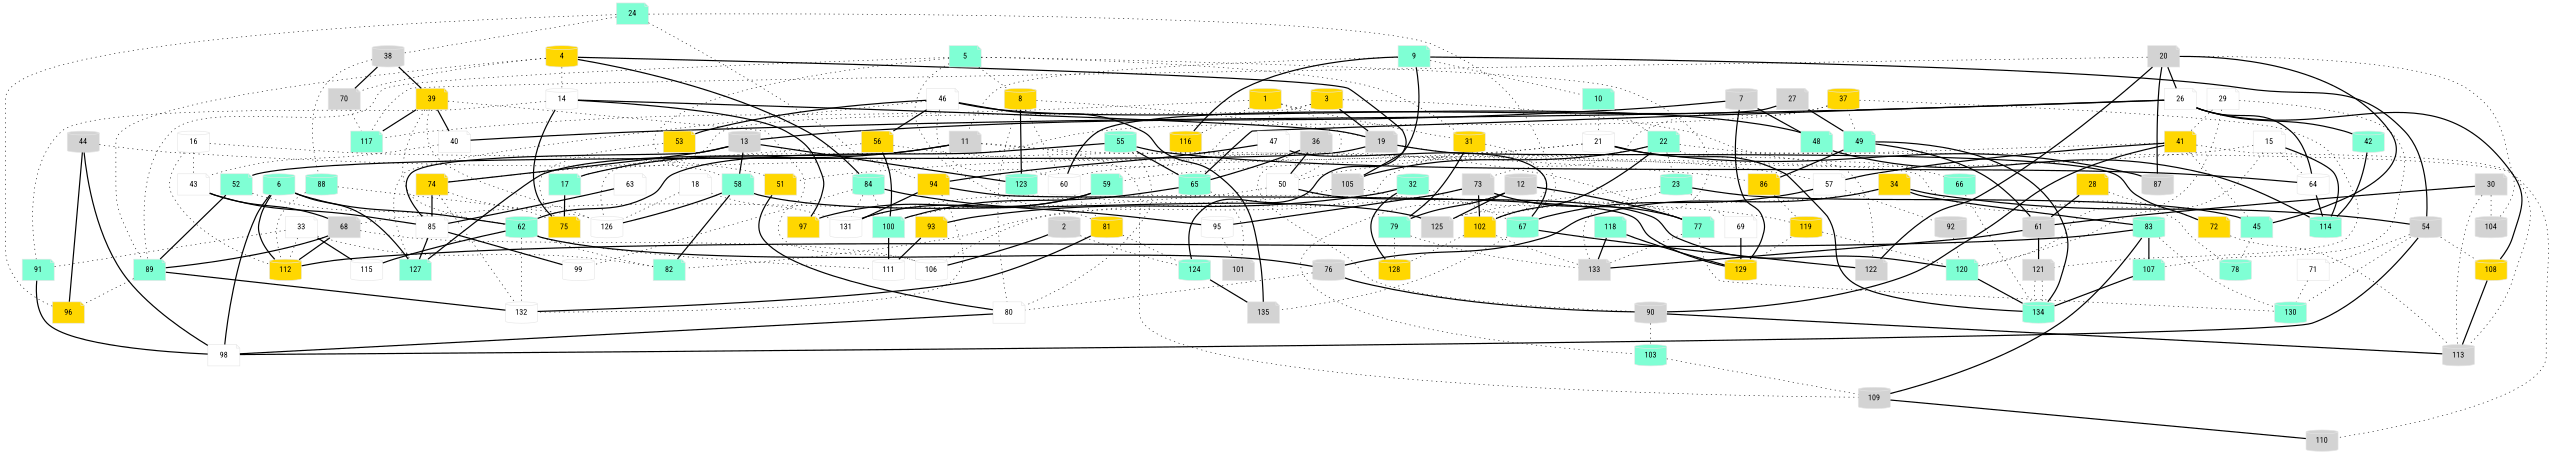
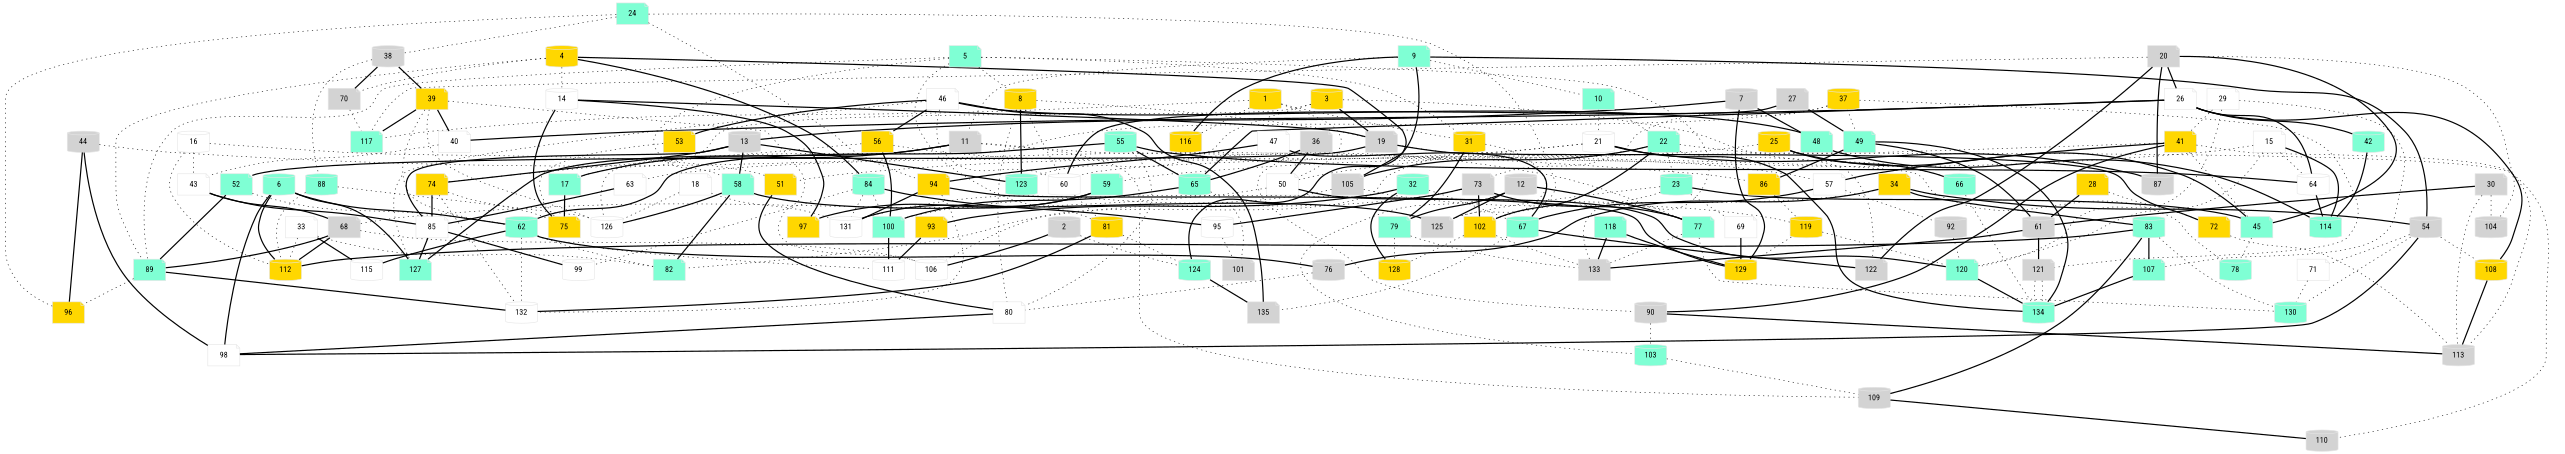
none -> (1774, 142)
(38, 270) -> none
(1489, 303) -> none
